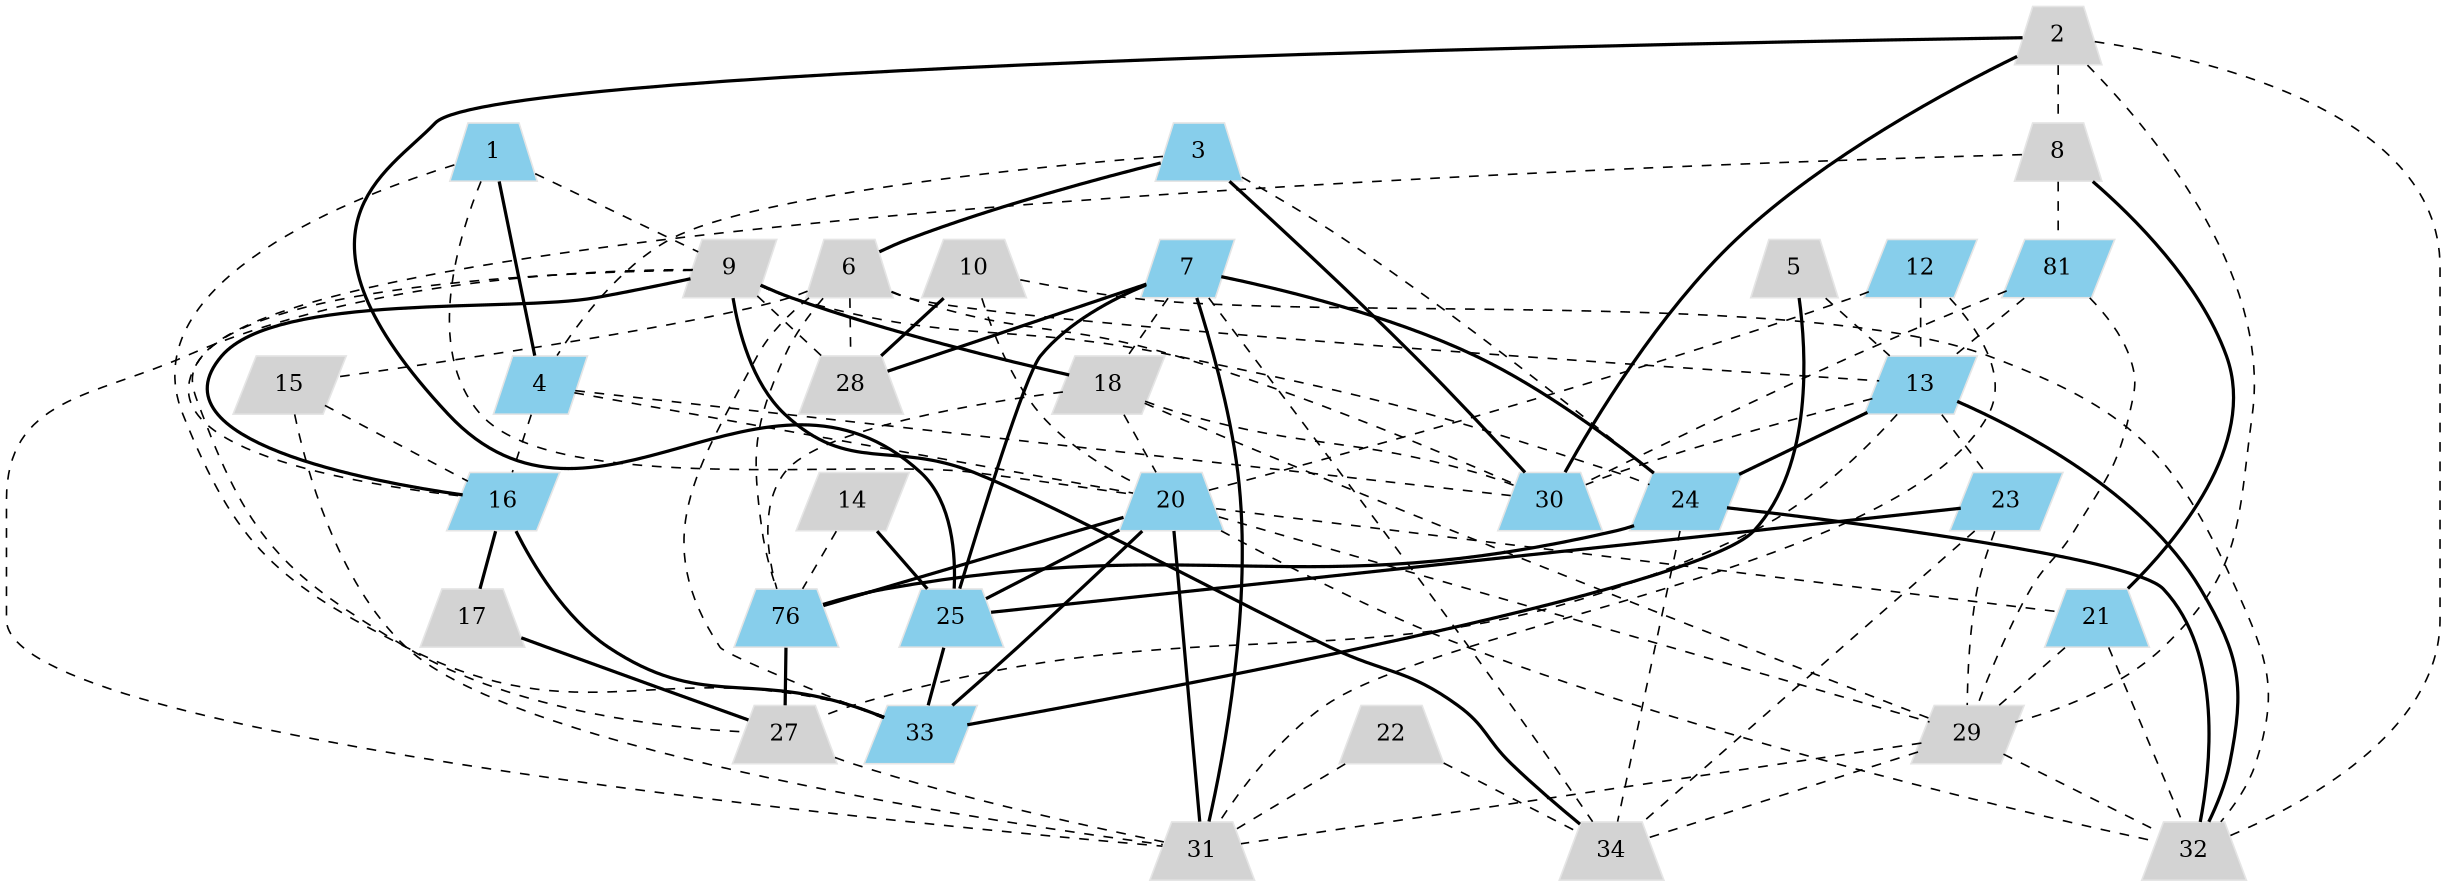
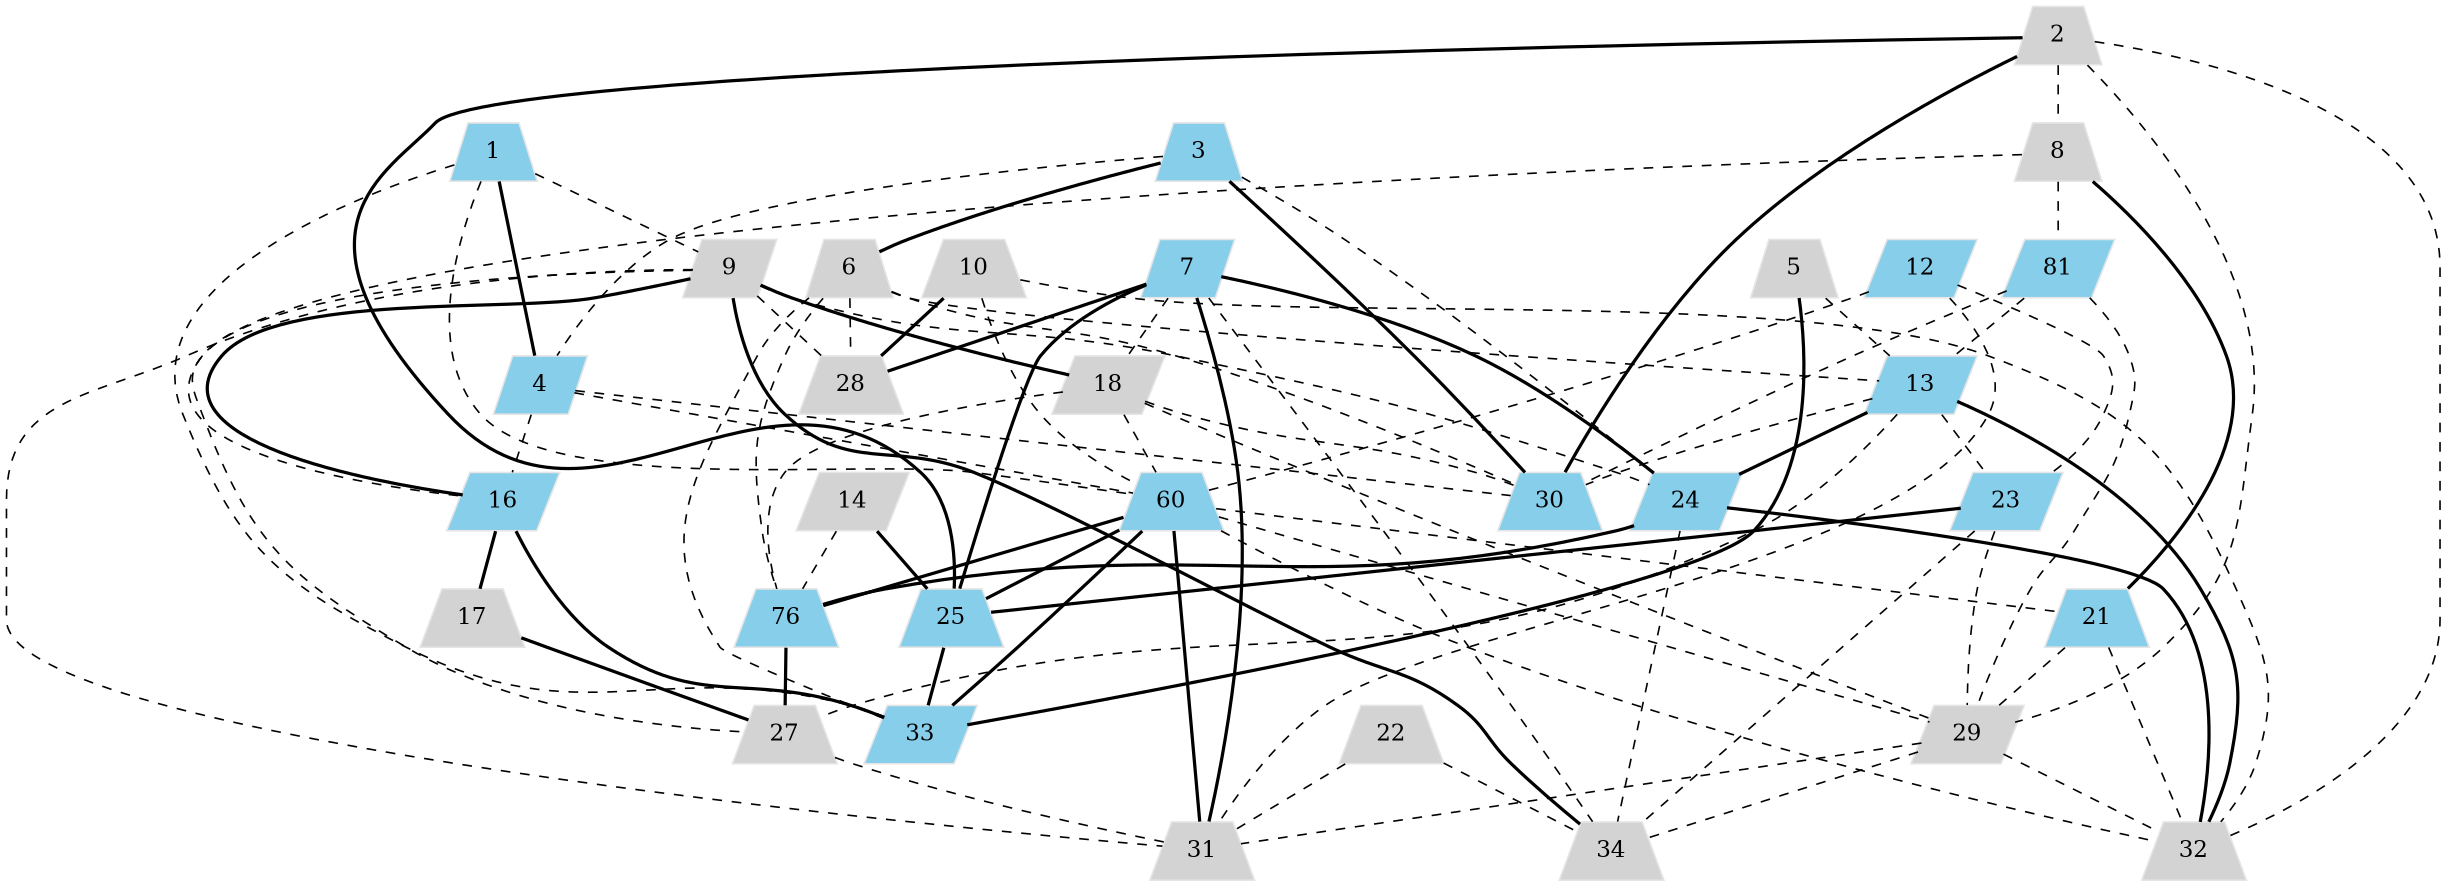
(1921, 315) -> (2095, 349)
(290, 385) -> none
(1171, 502) -> (1171, 502)
